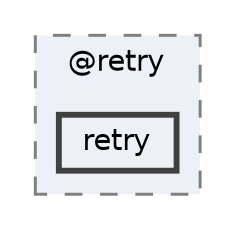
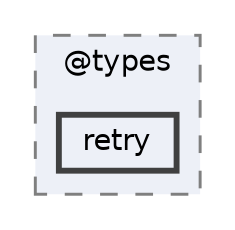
(118, 63) -> (118, 63)
